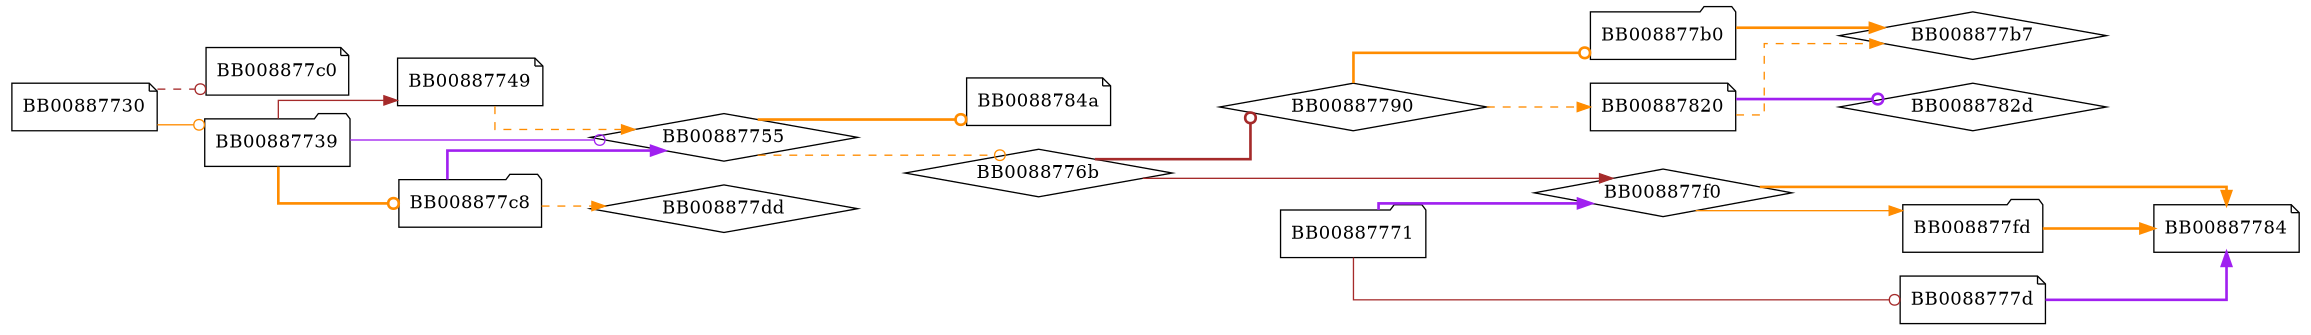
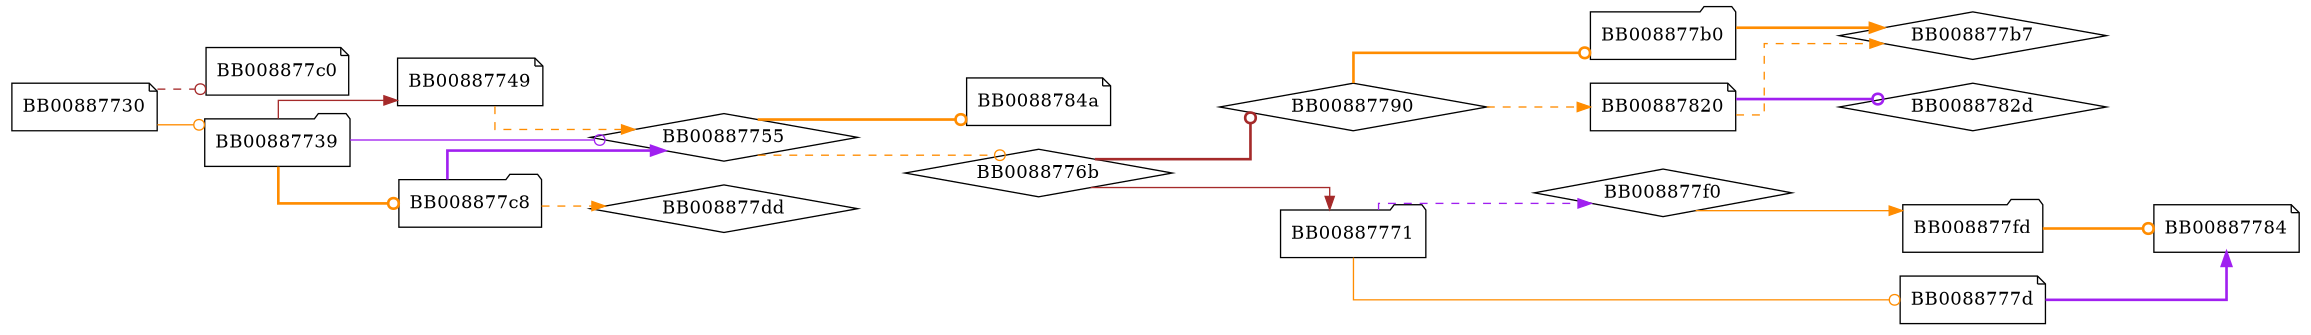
(1371, 178) -> (1215, 188)
(1995, 187) -> none
(1475, 203) -> (1475, 203)
(2093, 229) -> (2093, 229)
(1600, 300) -> (1600, 300)
